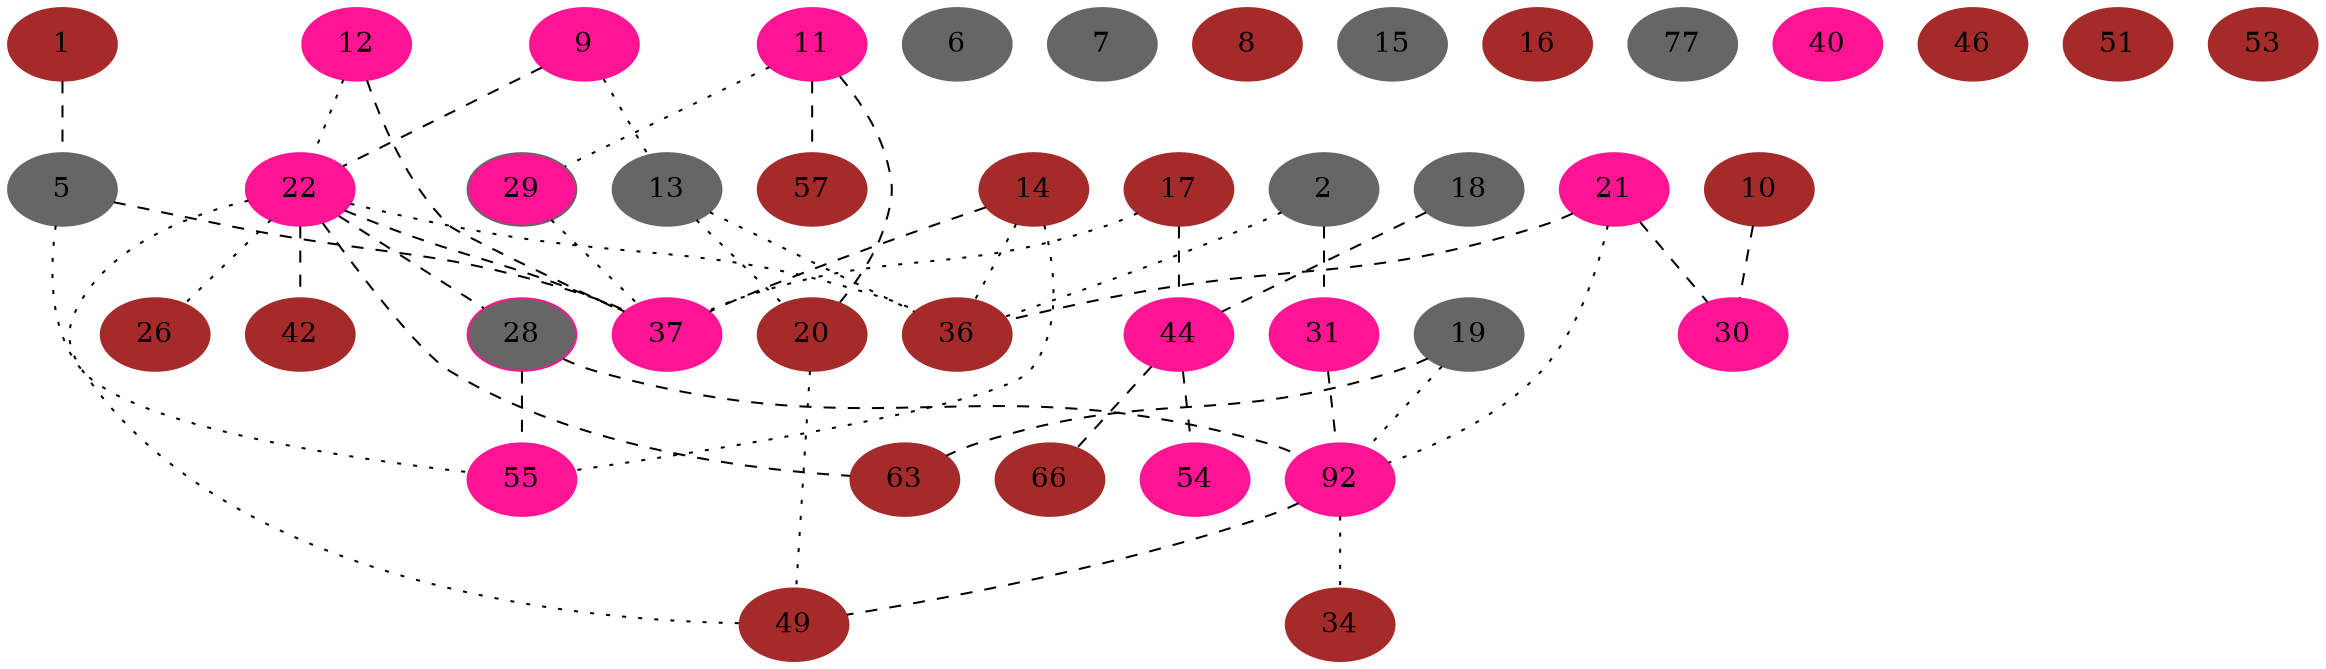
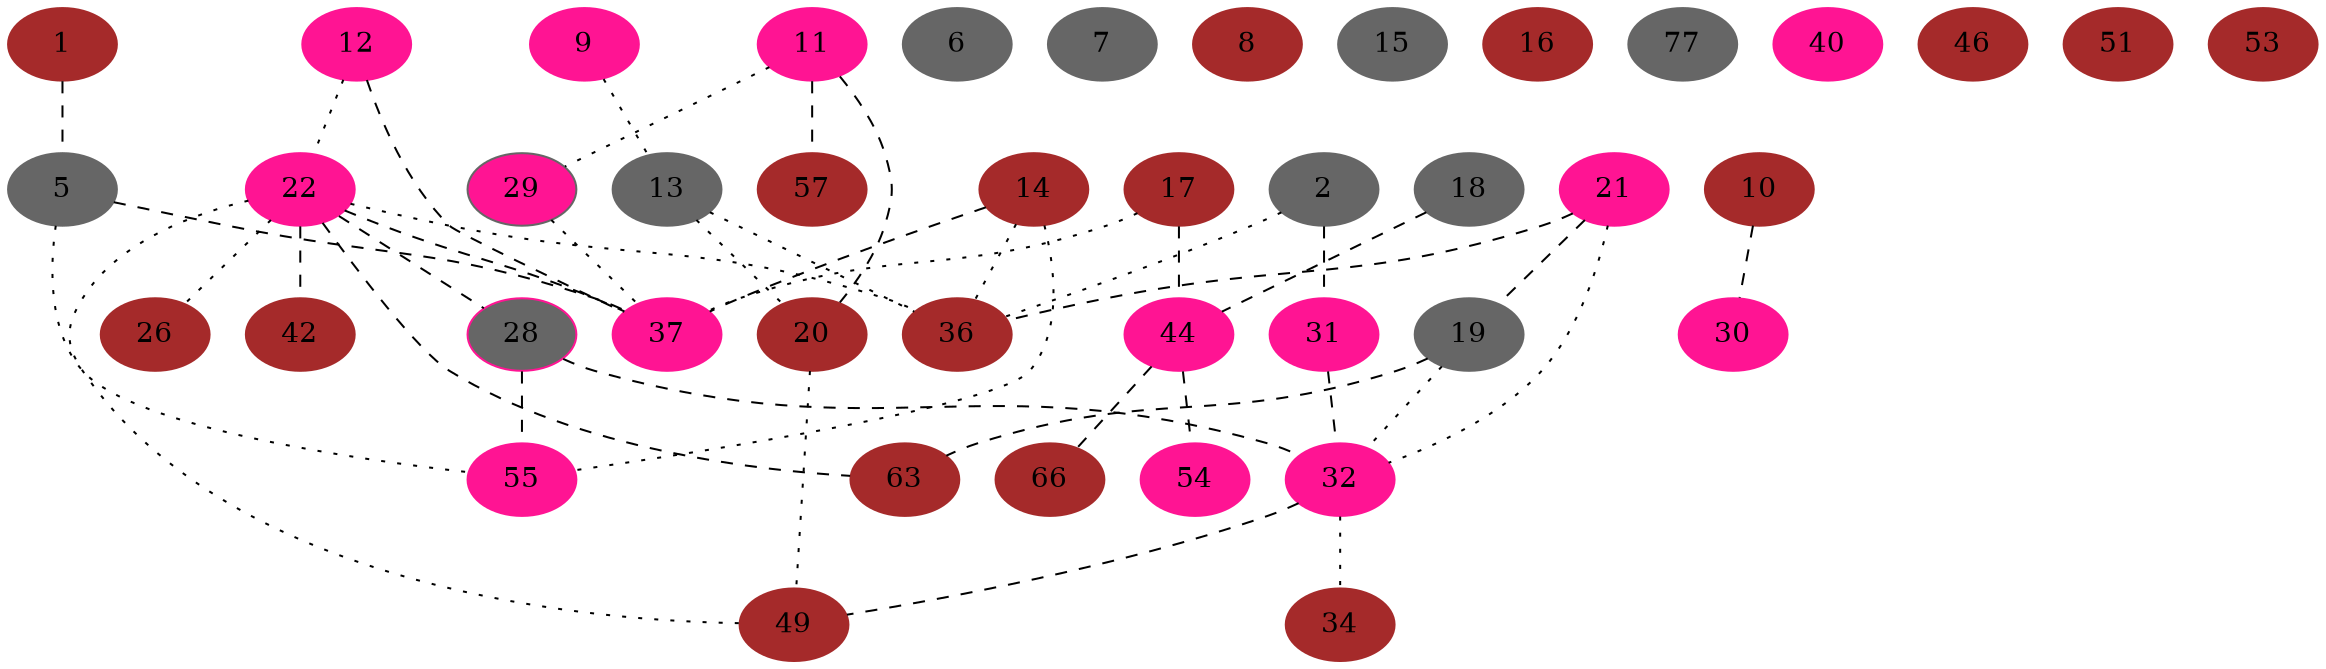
(442, 117) -> none
(1674, 262) -> (1542, 262)
(1340, 480) -> (1340, 480)
